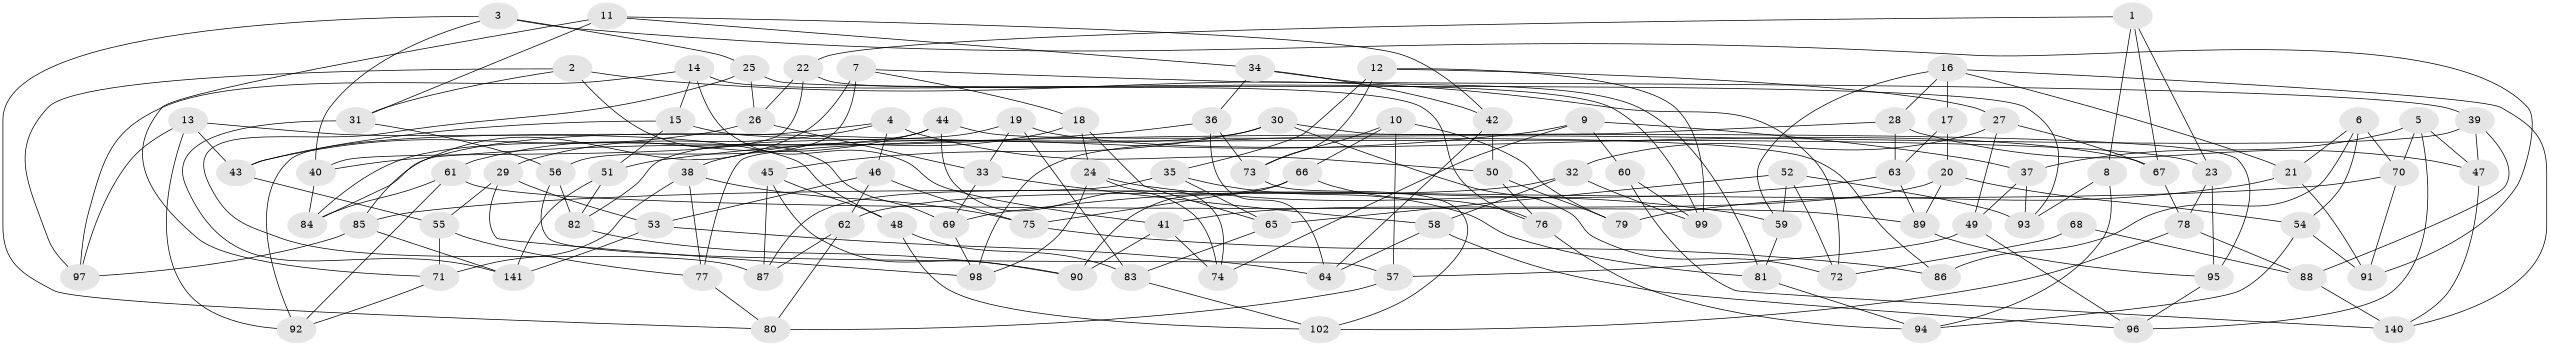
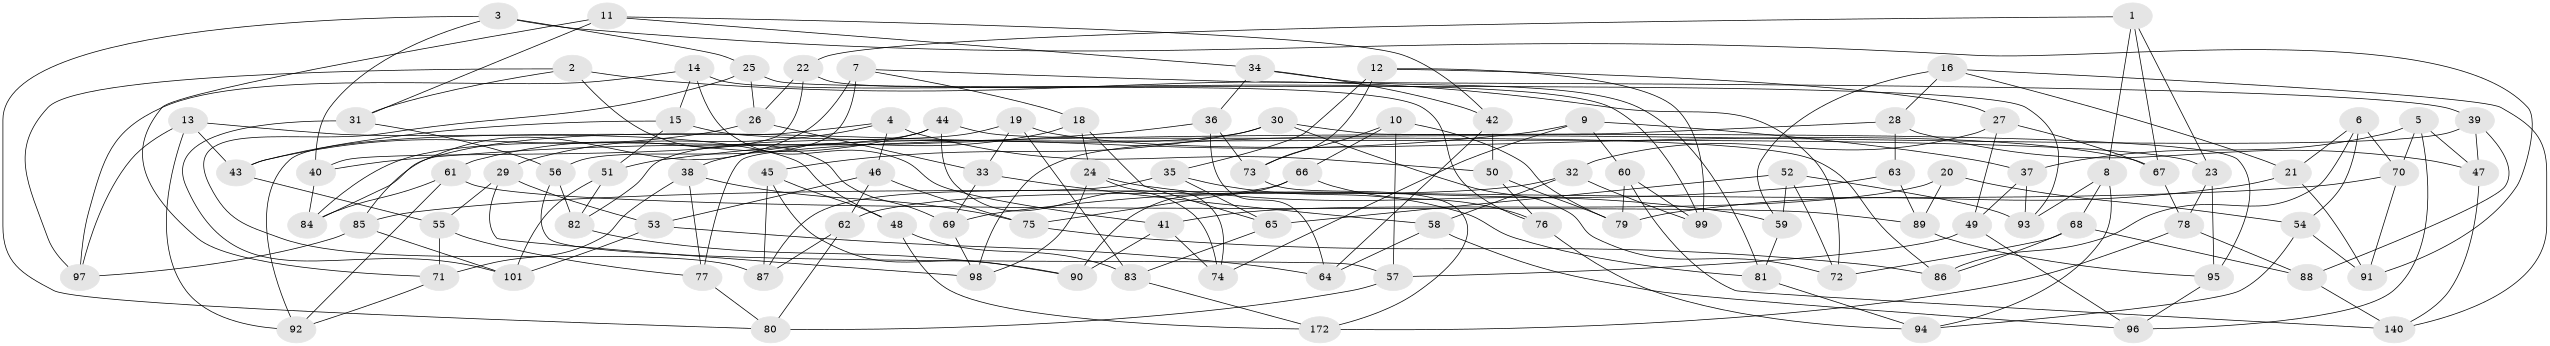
(1947, 121) -> none
none -> (1623, 199)
none -> (2089, 204)
none -> (2010, 254)
(514, 277) -> (514, 277)
(1320, 330) -> (1320, 330)
